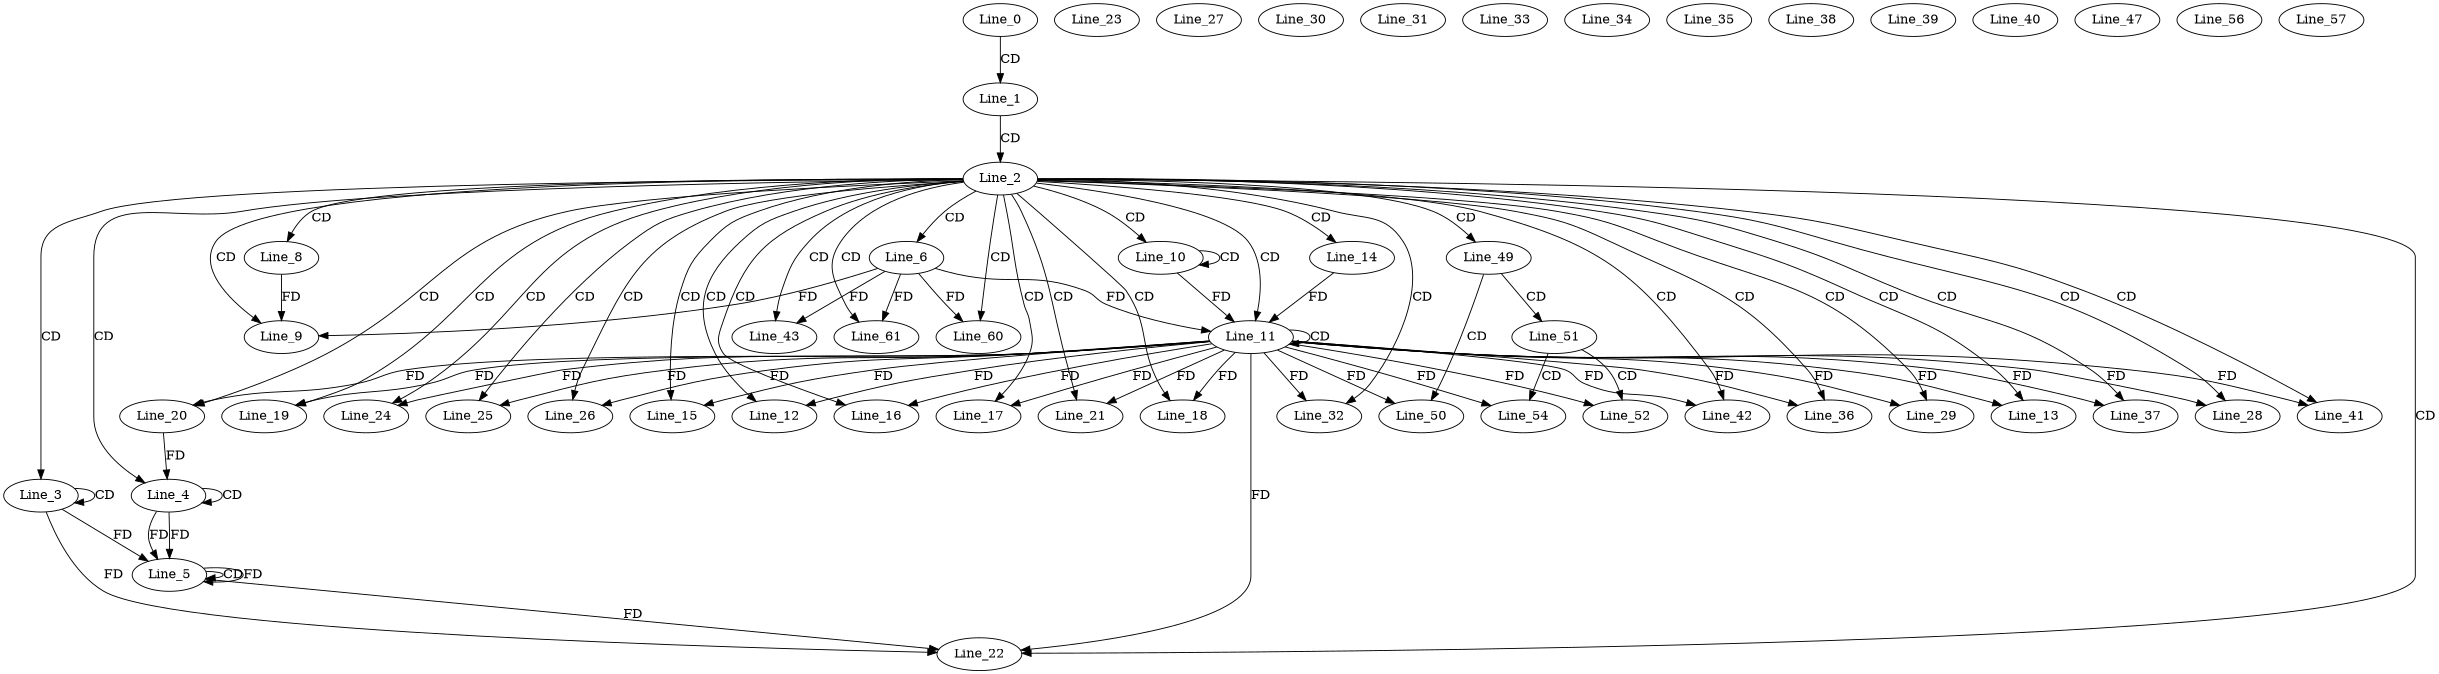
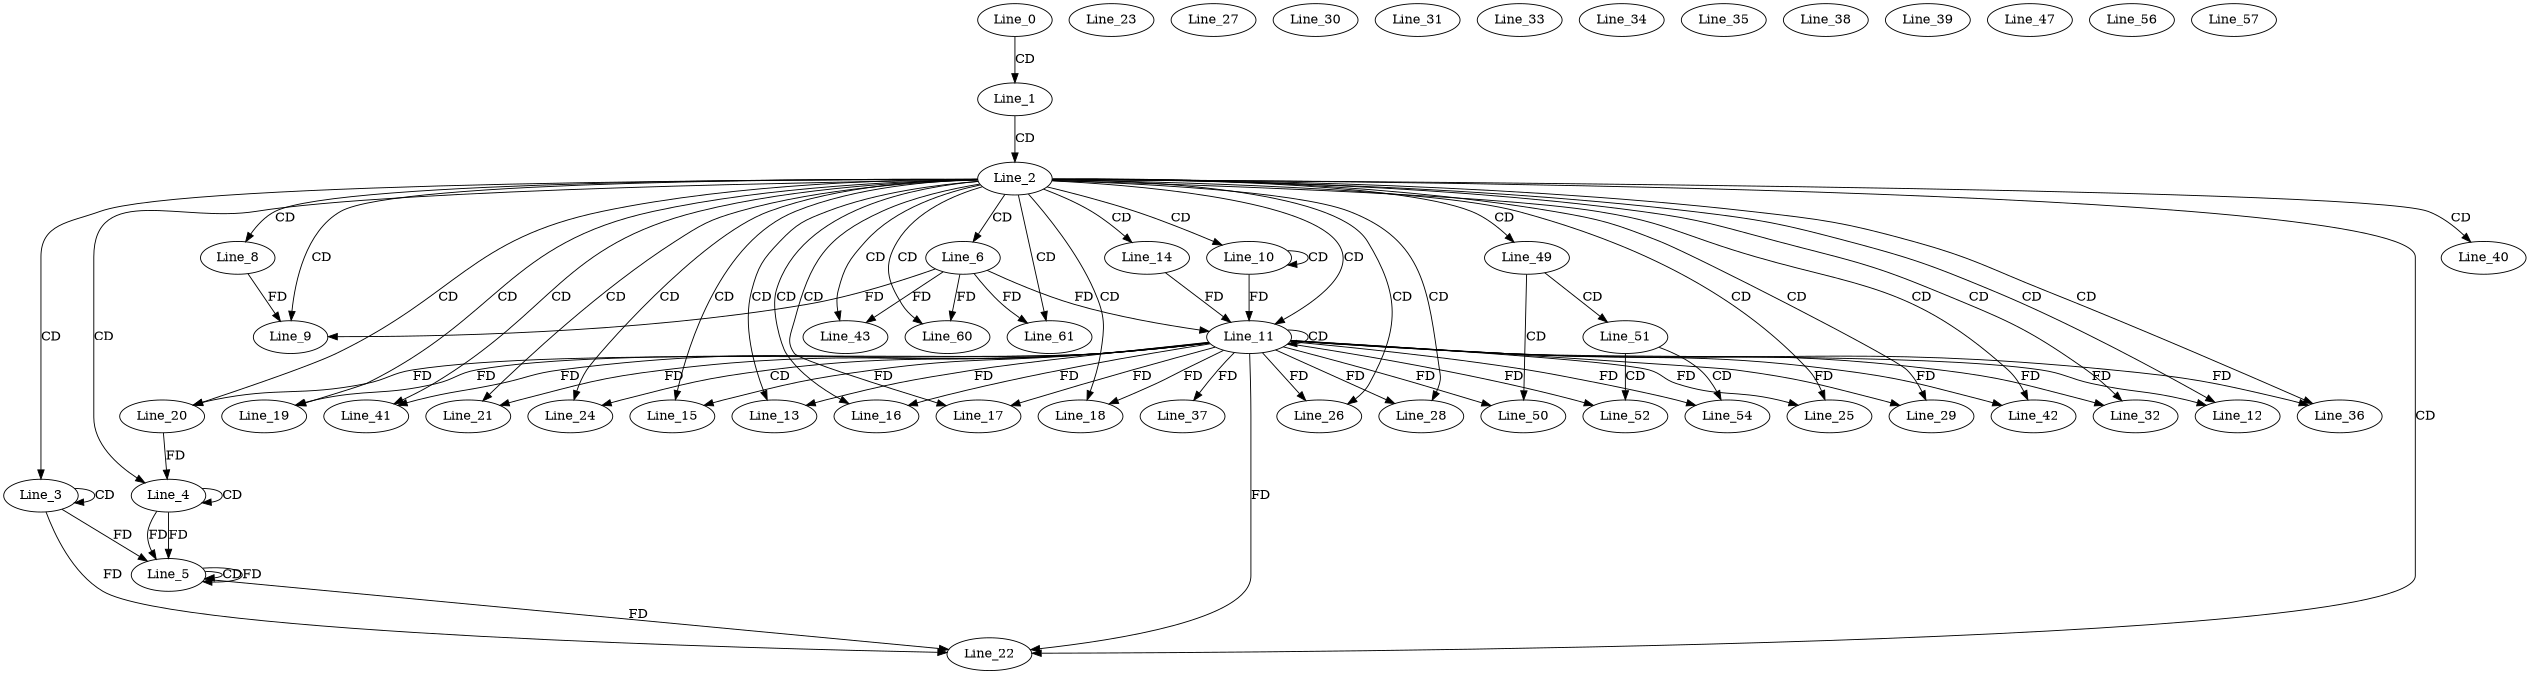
(1625, 209) -> (1869, 188)
(572, 377) -> (780, 377)
